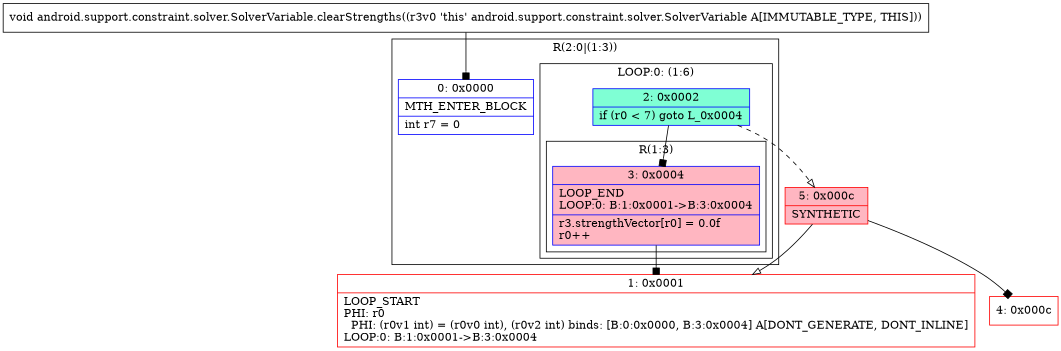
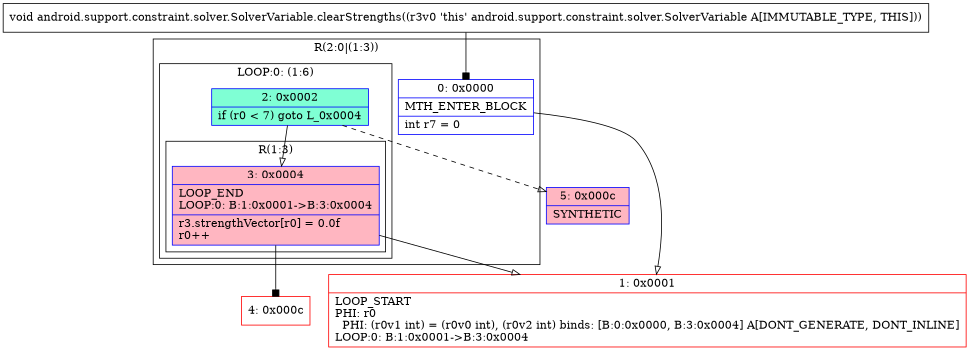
(665, 147) -> (284, 147)
(826, 206) -> (588, 206)
(788, 250) -> (643, 151)
(939, 250) -> (276, 270)
(656, 256) -> (446, 254)
